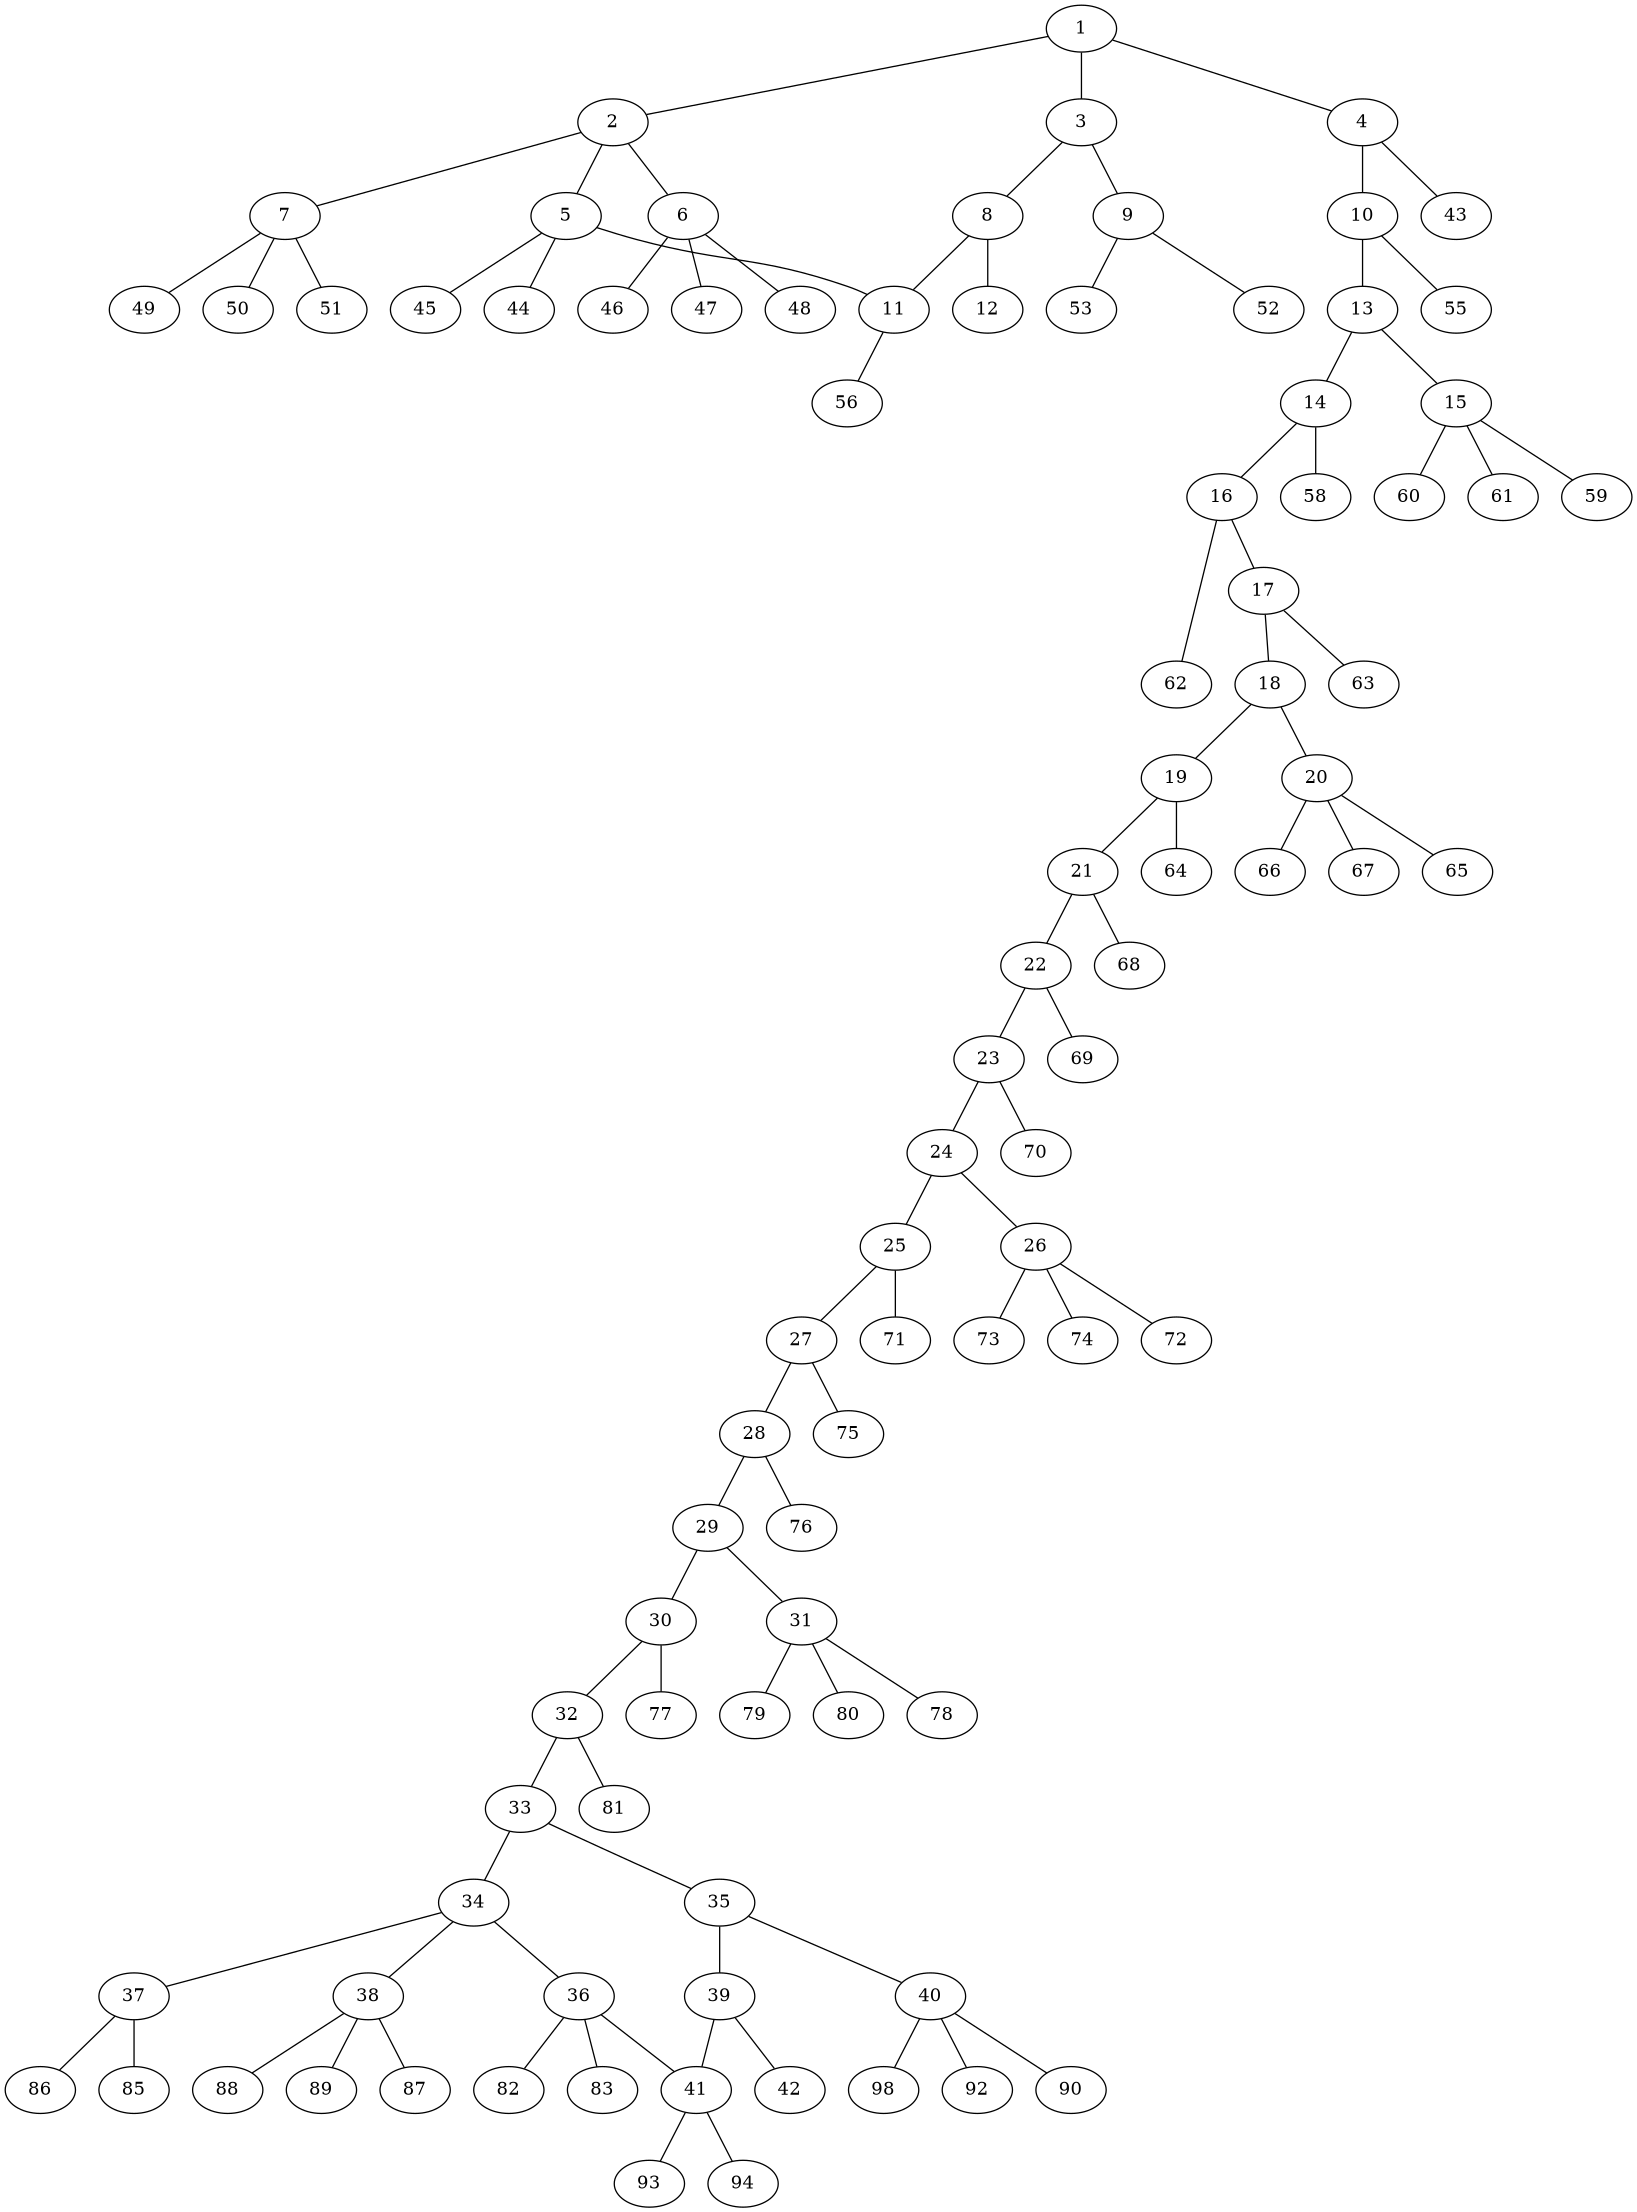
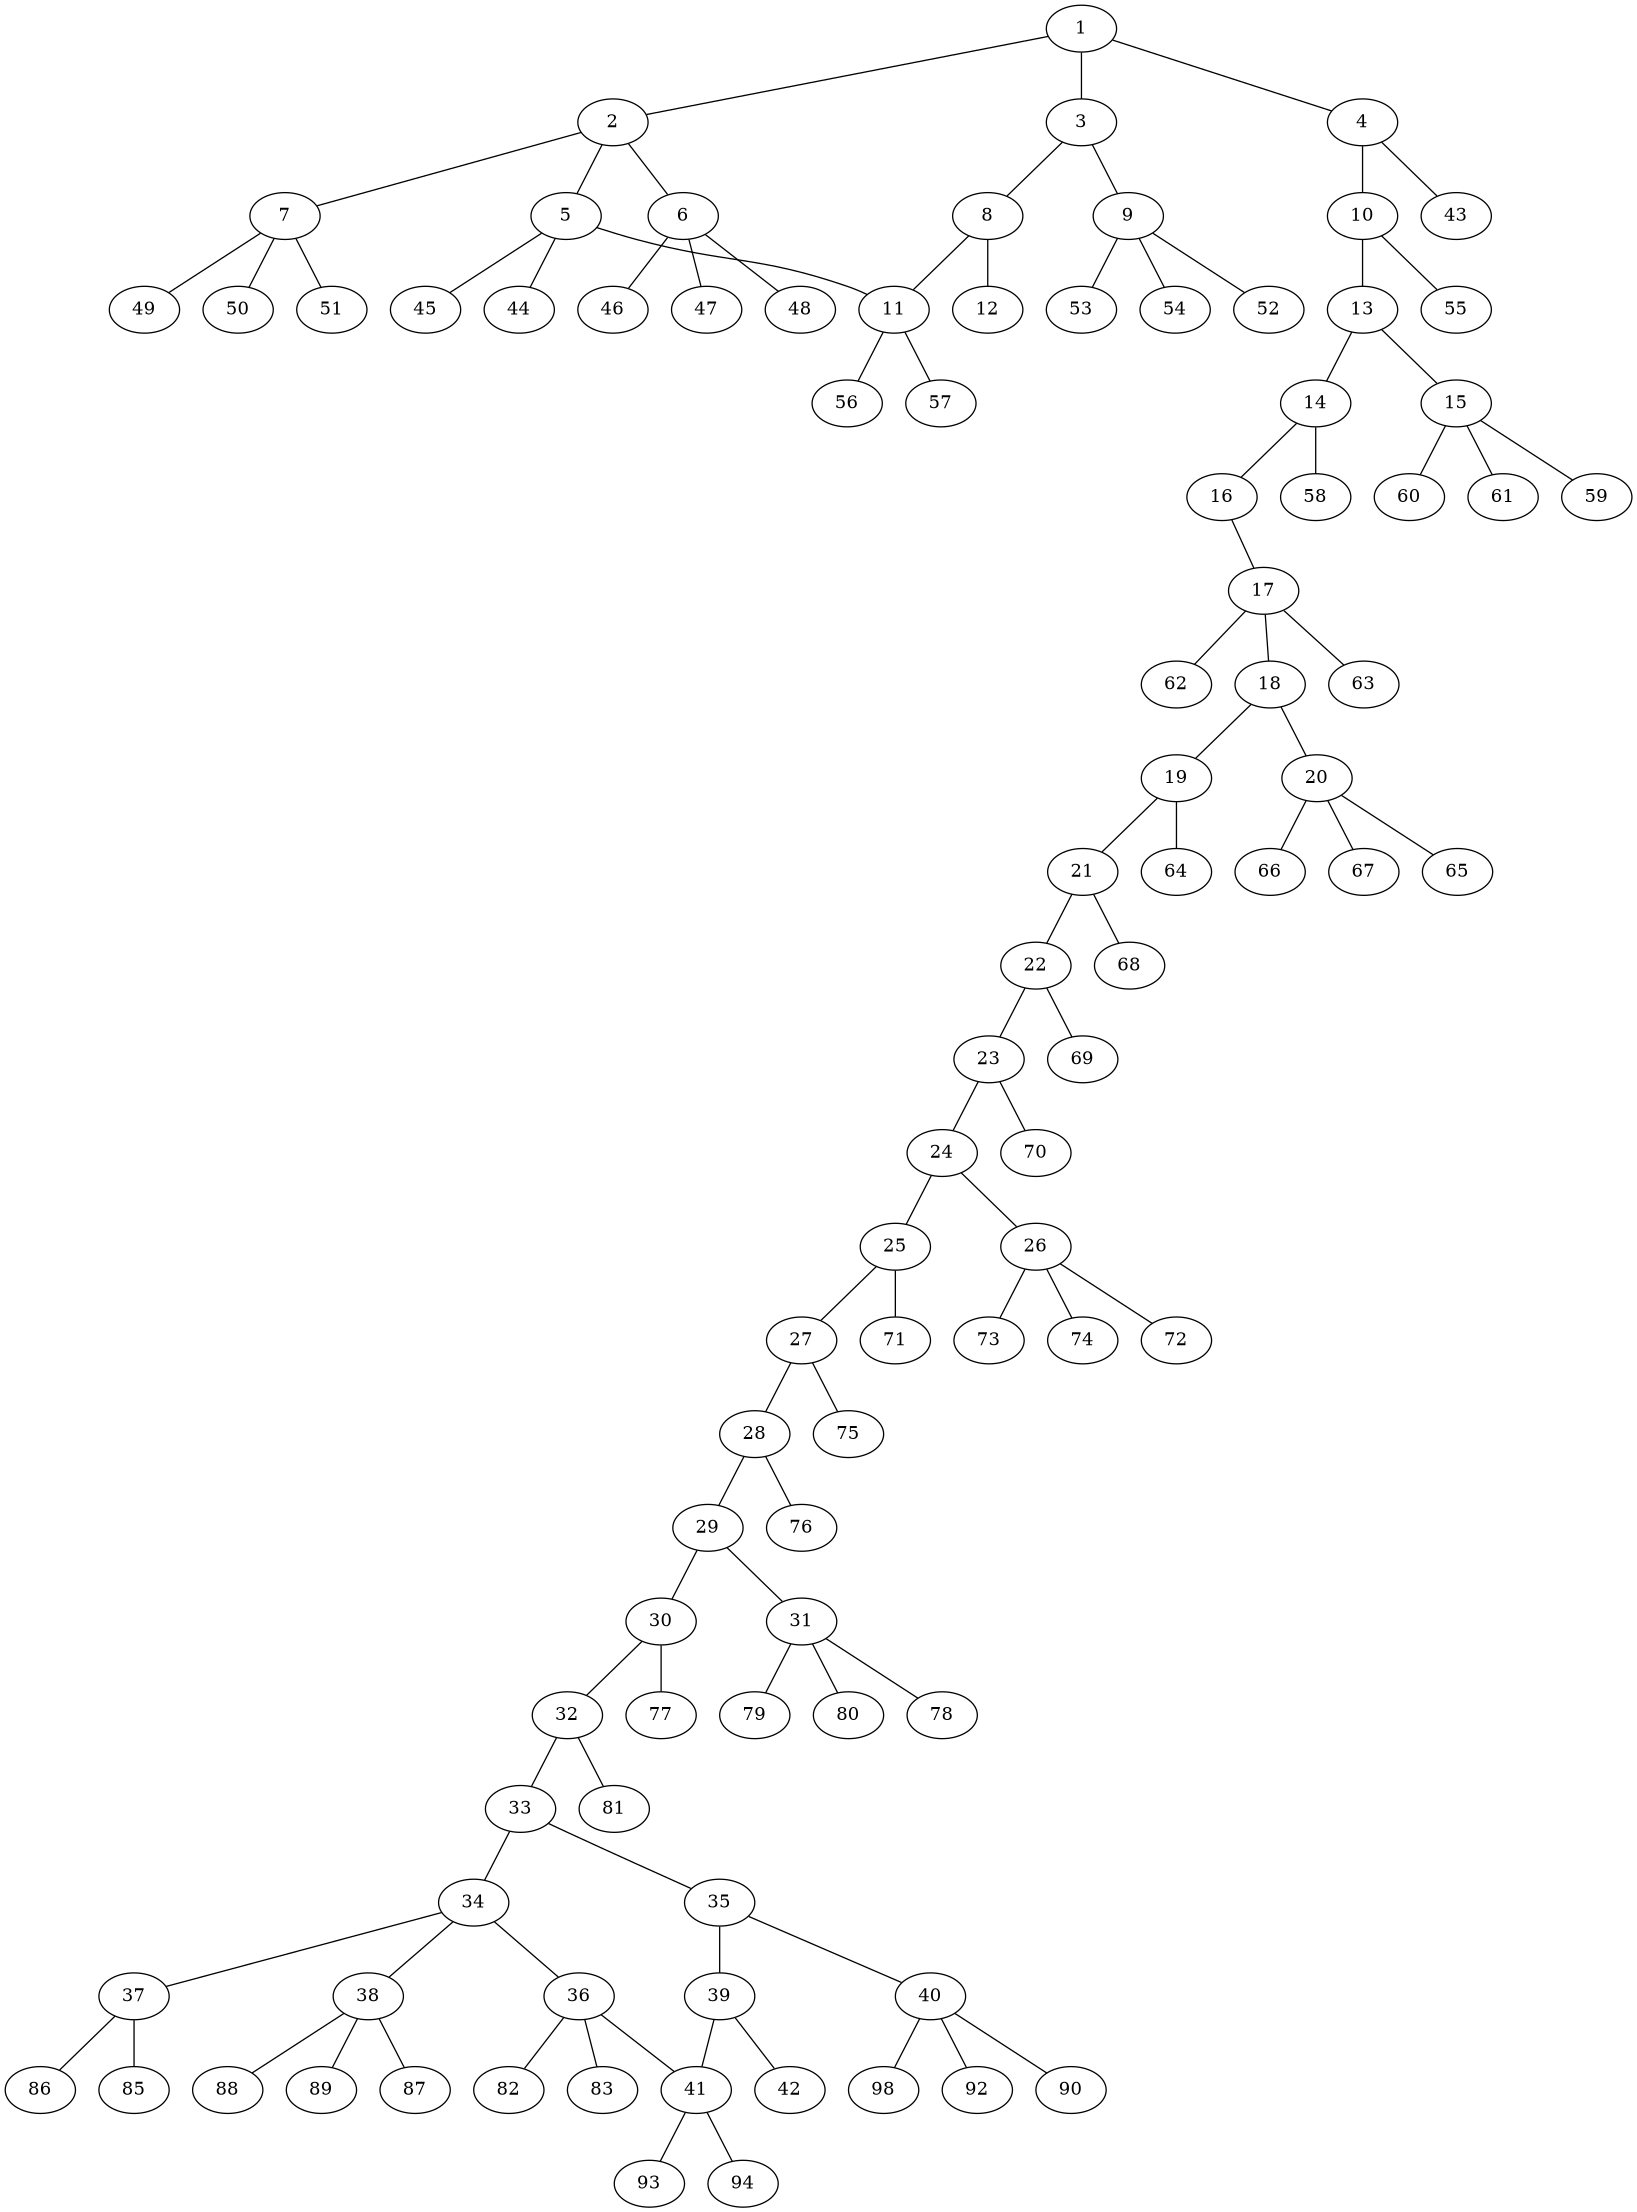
none -> (1175, 310)
none -> (941, 403)
(1199, 591) -> (1220, 638)
